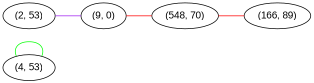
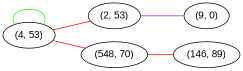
(139, 16) -> (69, 44)
(277, 16) -> (207, 55)
none -> (72, 26)
